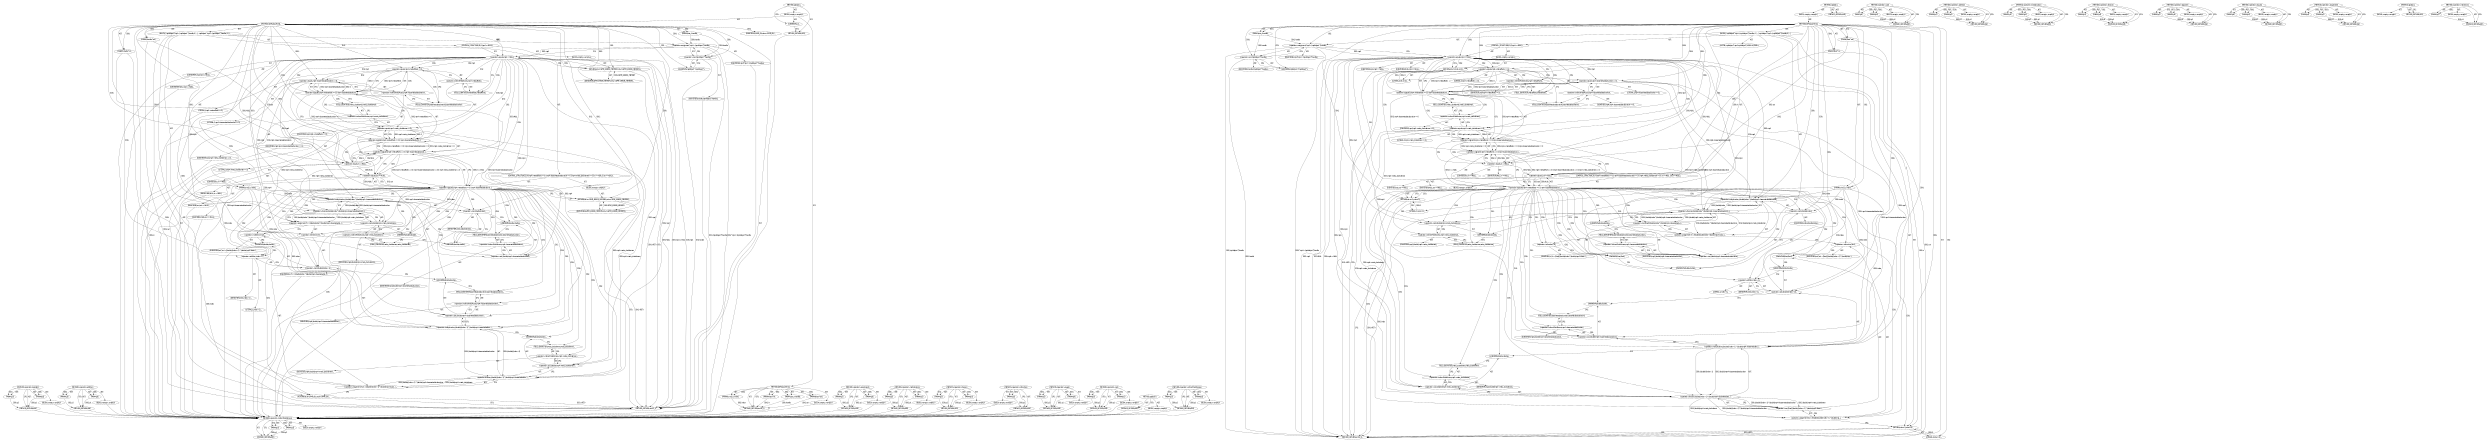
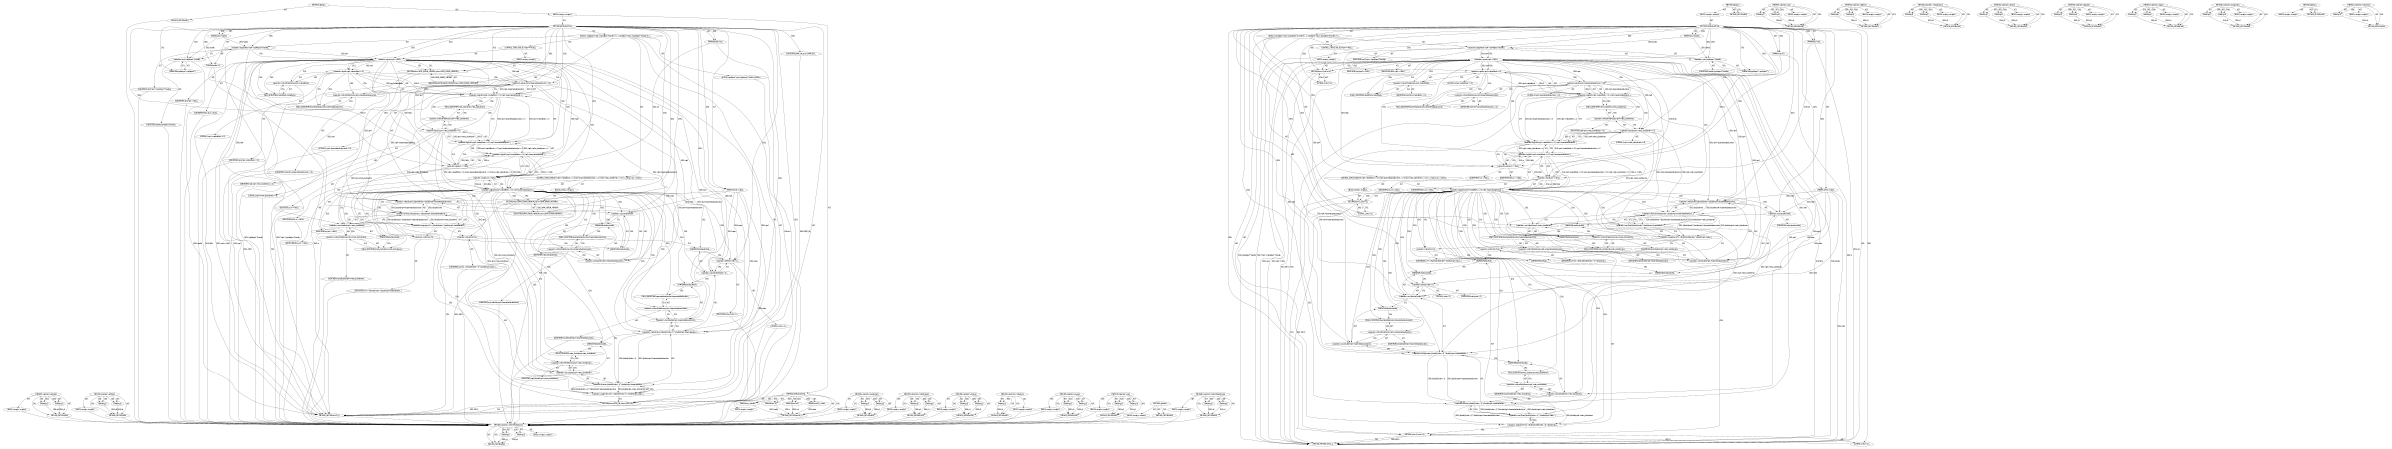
(794, 24) -> none
(1739, 46) -> none
none -> (741, 78)
none -> (793, 289)
